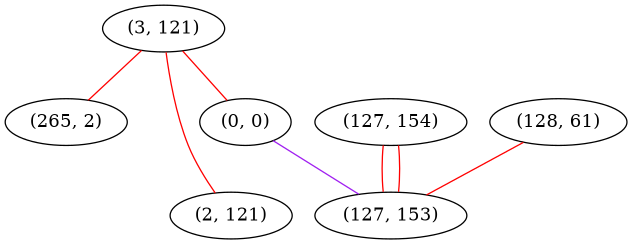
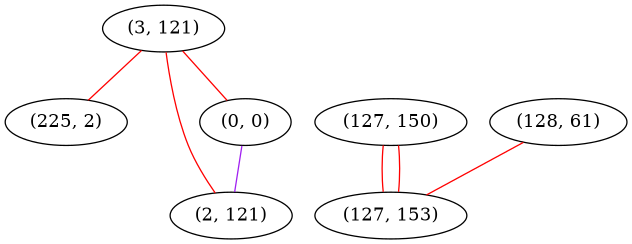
(66, 122) -> (66, 122)
(391, 122) -> (391, 122)
(316, 167) -> (238, 169)
